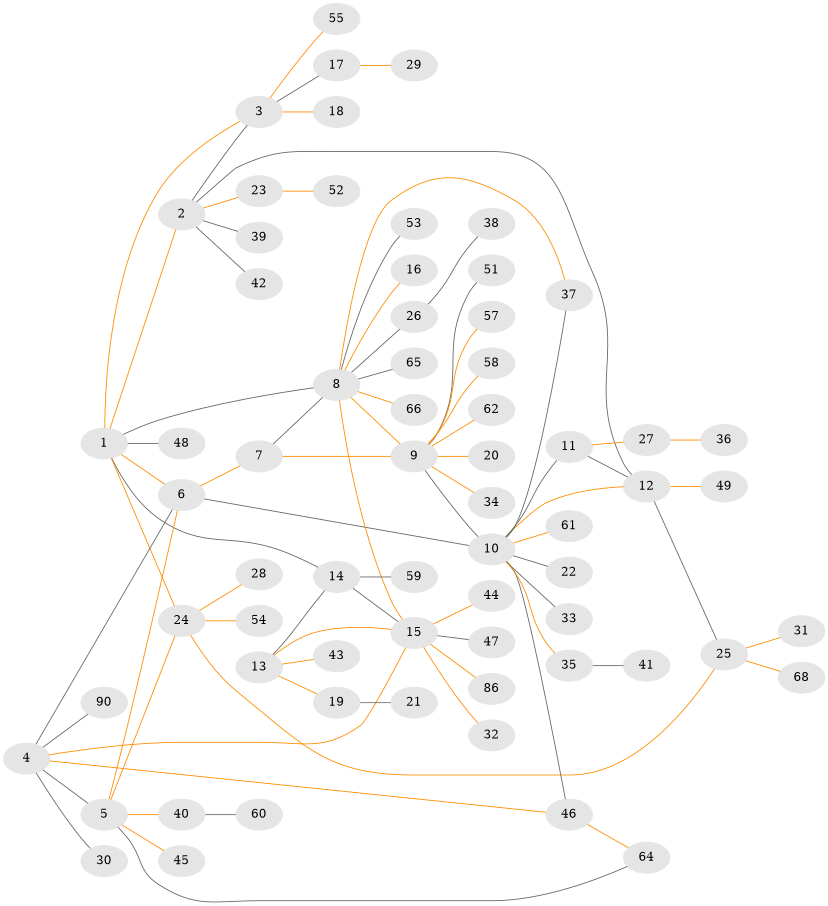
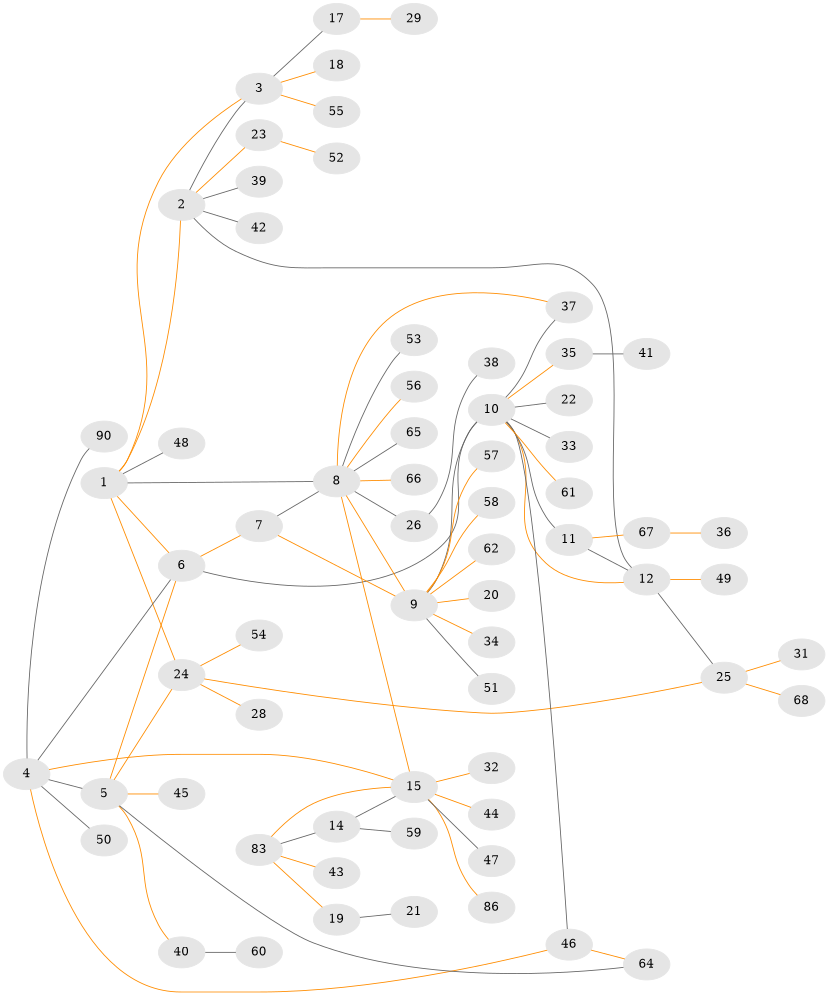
(414, 270) -> (414, 387)
(647, 440) -> (647, 533)
(200, 537) -> none
(259, 667) -> (259, 850)
(104, 861) -> (104, 840)
